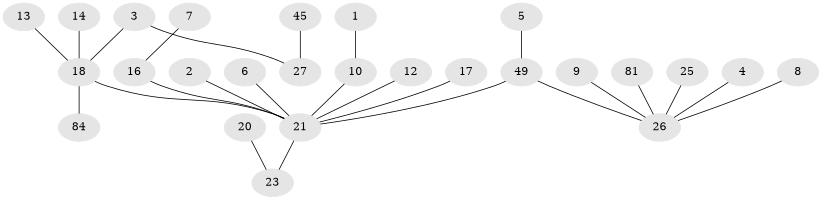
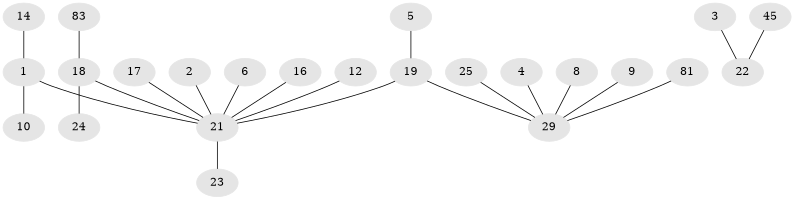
(24, 17) -> (79, 17)
(190, 17) -> none
(107, 44) -> none
(79, 45) -> (24, 45)
(300, 72) -> (743, 72)
(522, 72) -> (411, 72)
(328, 100) -> (118, 106)
(79, 127) -> (79, 127)
(245, 127) -> none
(660, 127) -> (549, 127)
